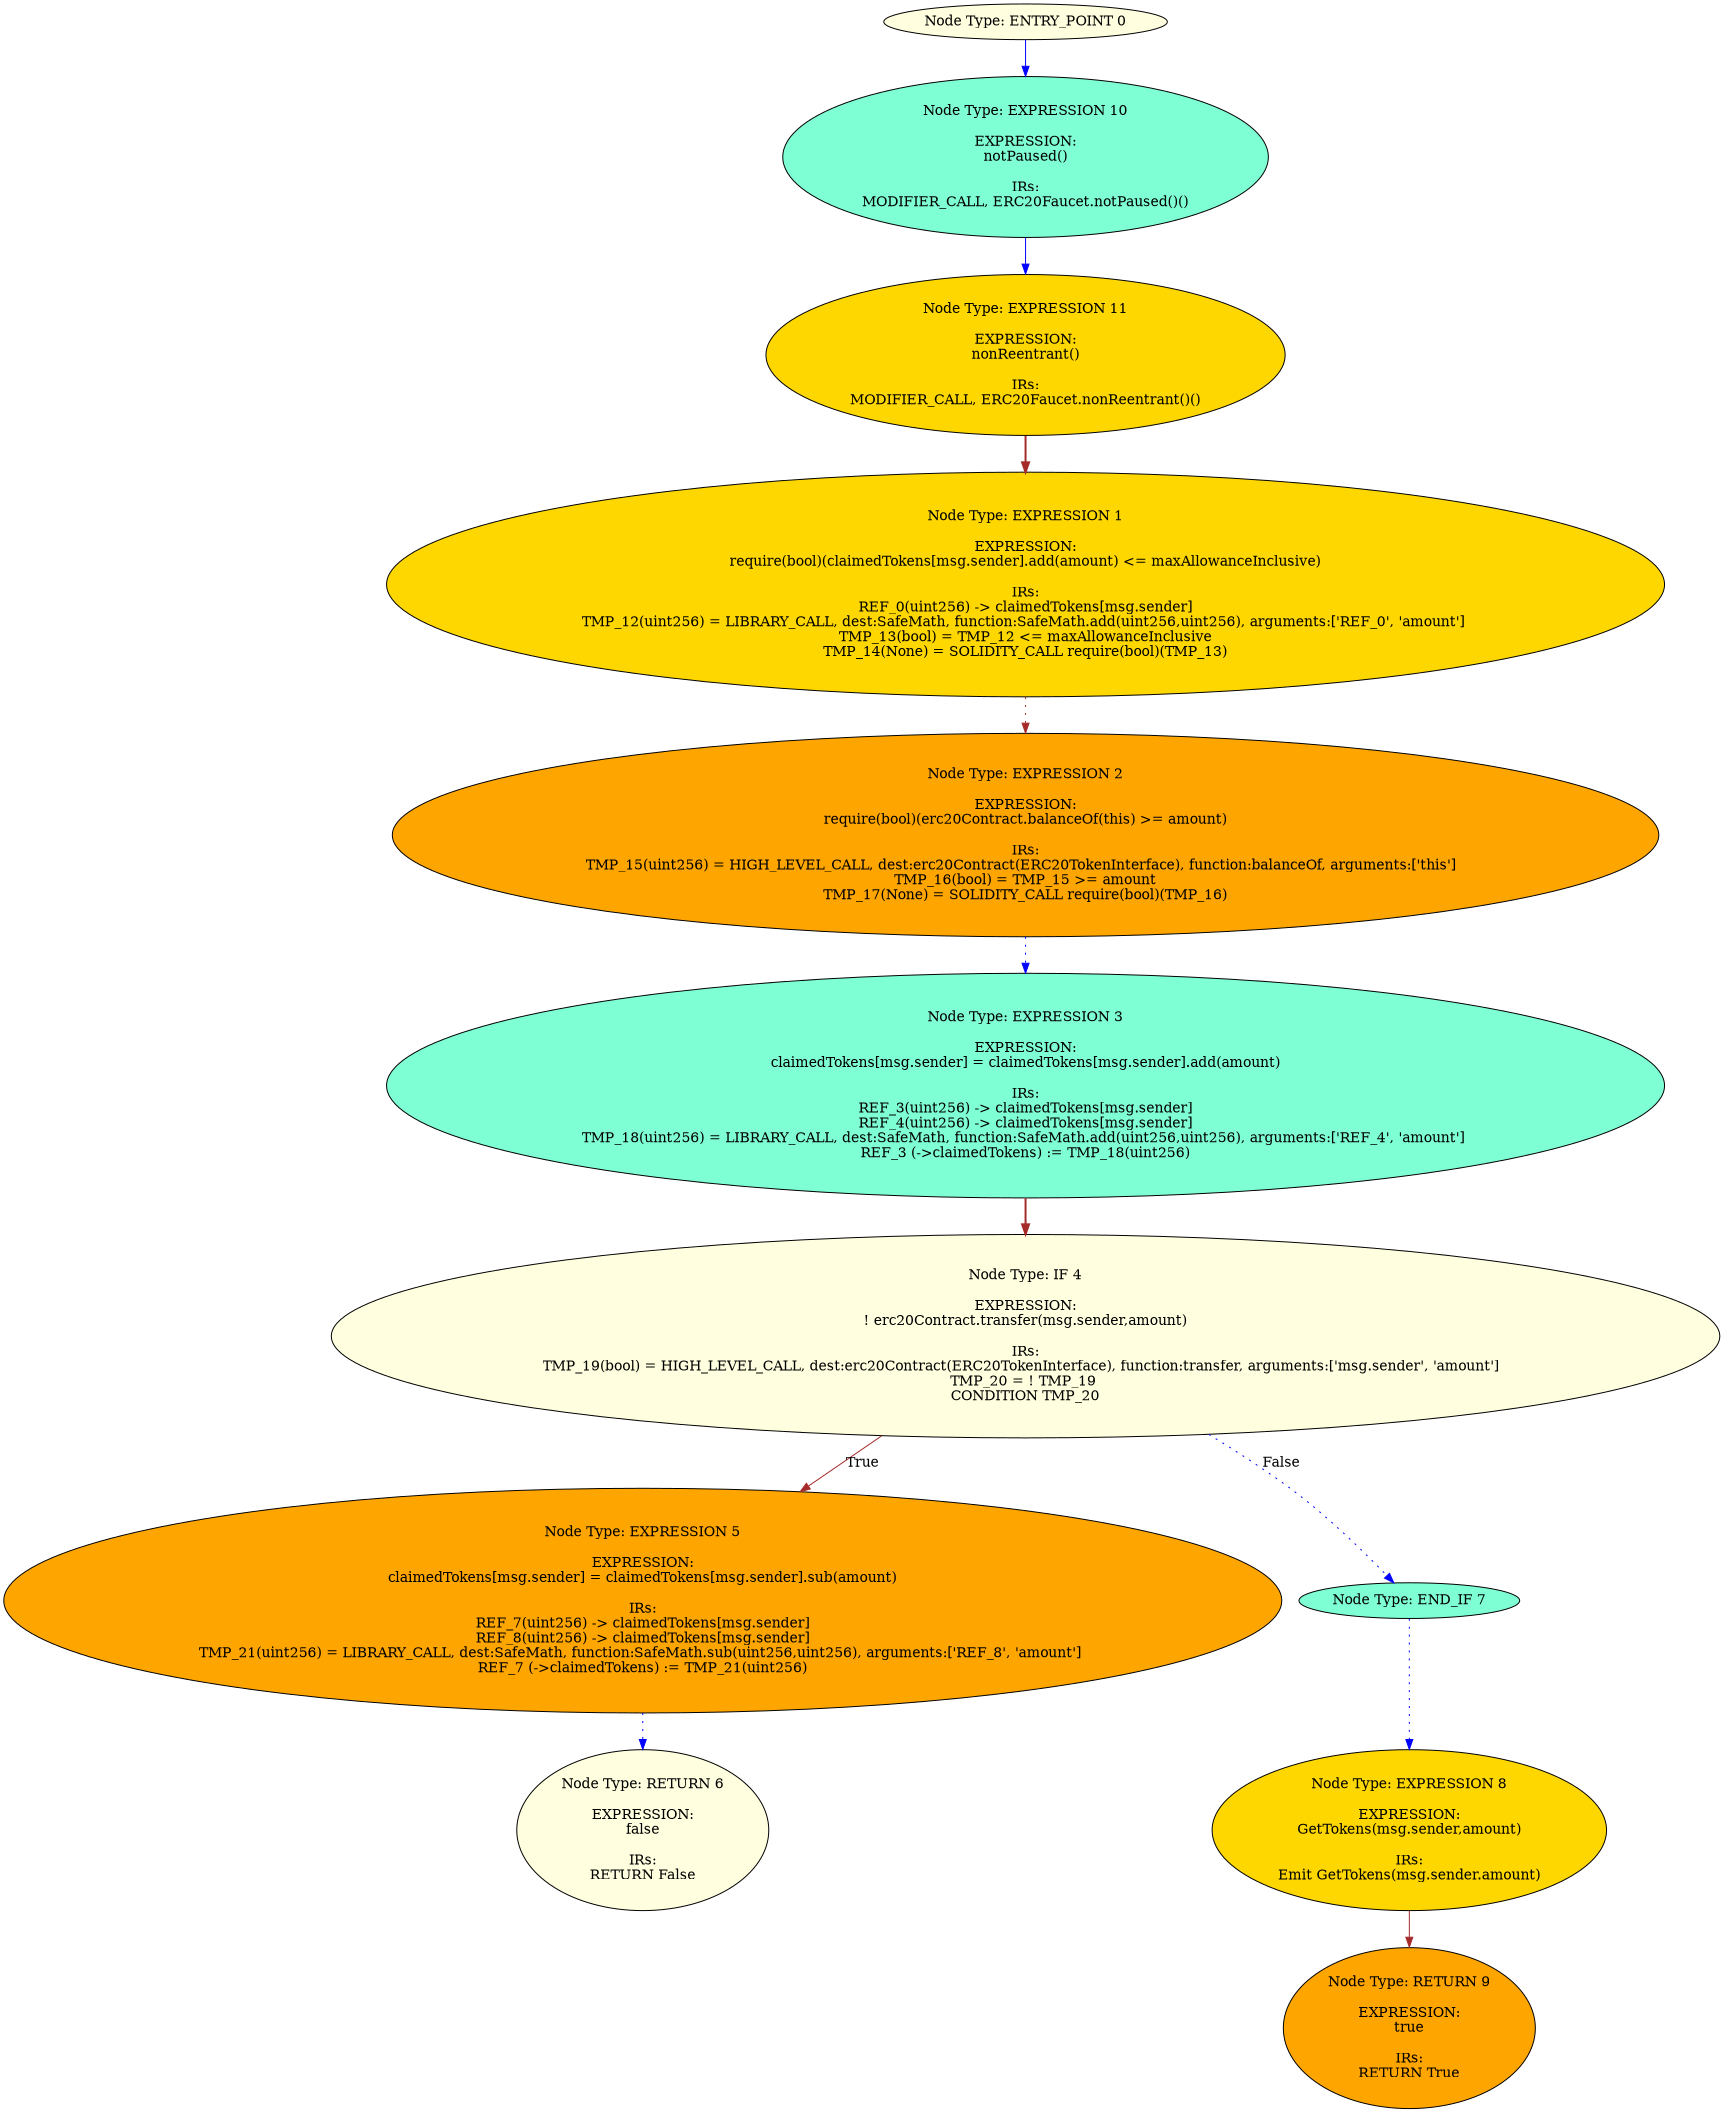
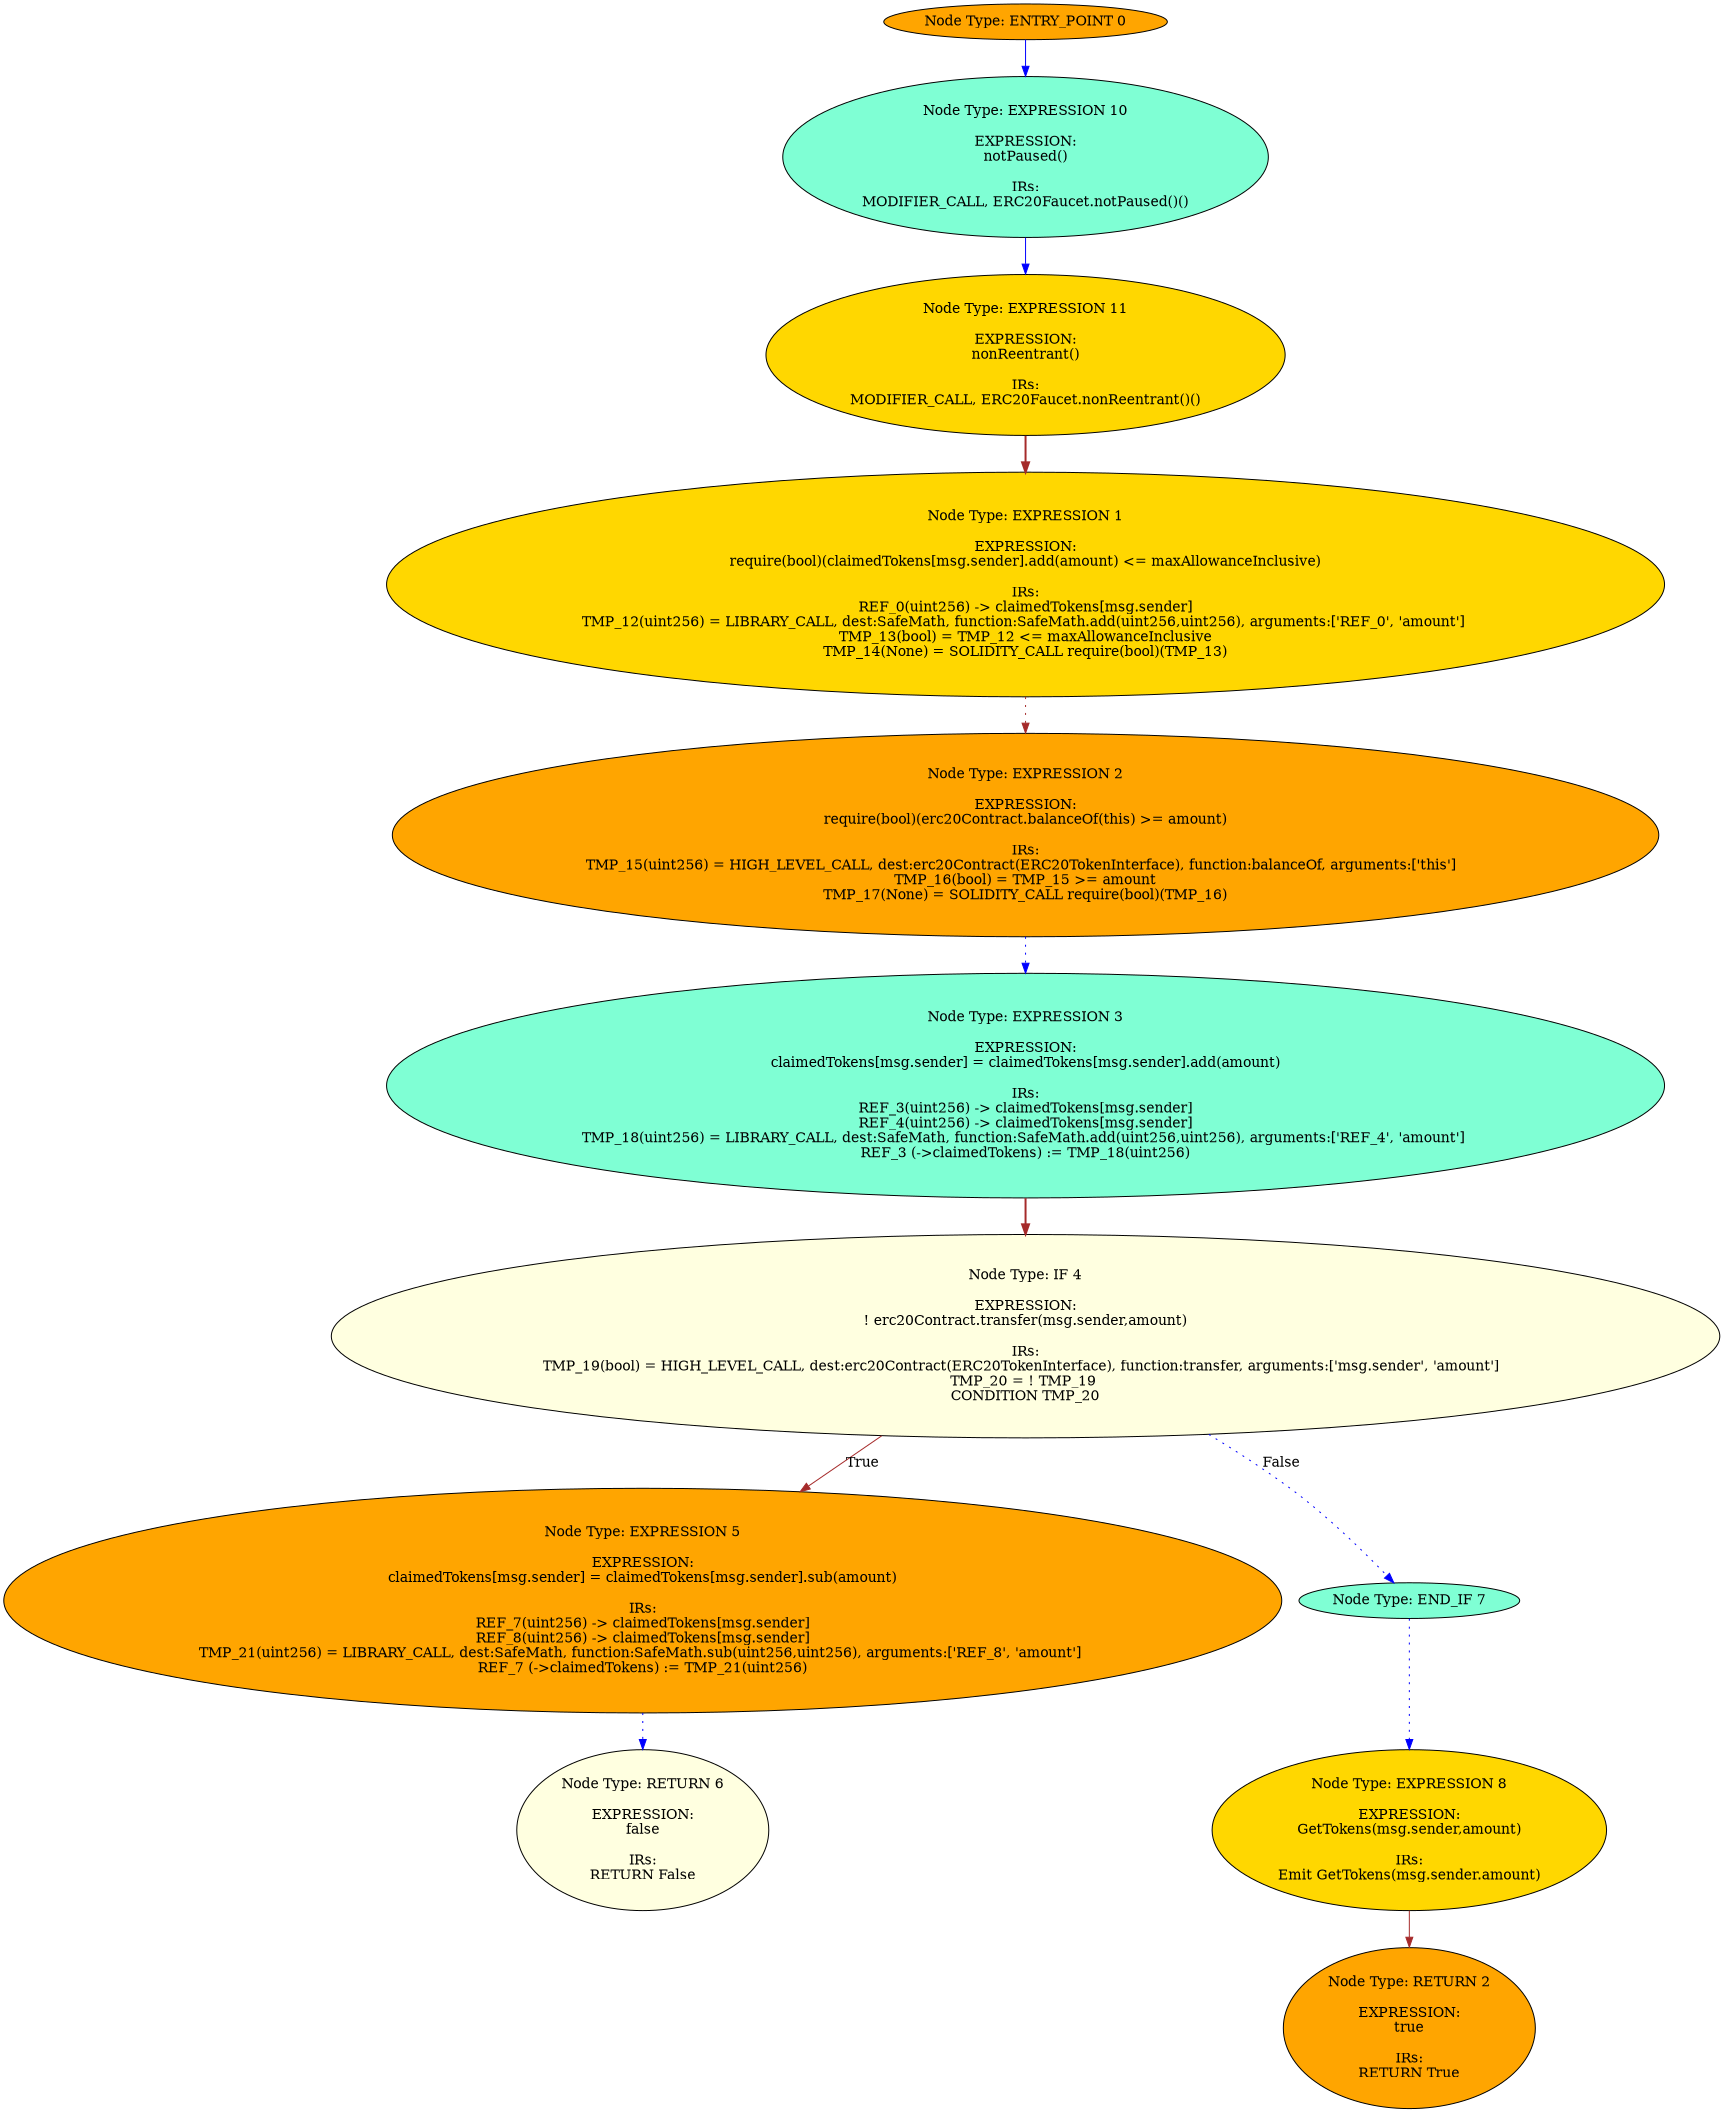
(1026, 22) -> (1026, 22)
(1409, 2028) -> (1409, 2028)
